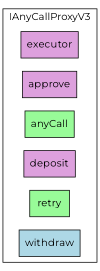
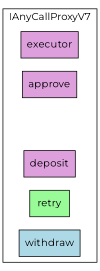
(50, 17) -> (50, 17)
(50, 124) -> none
